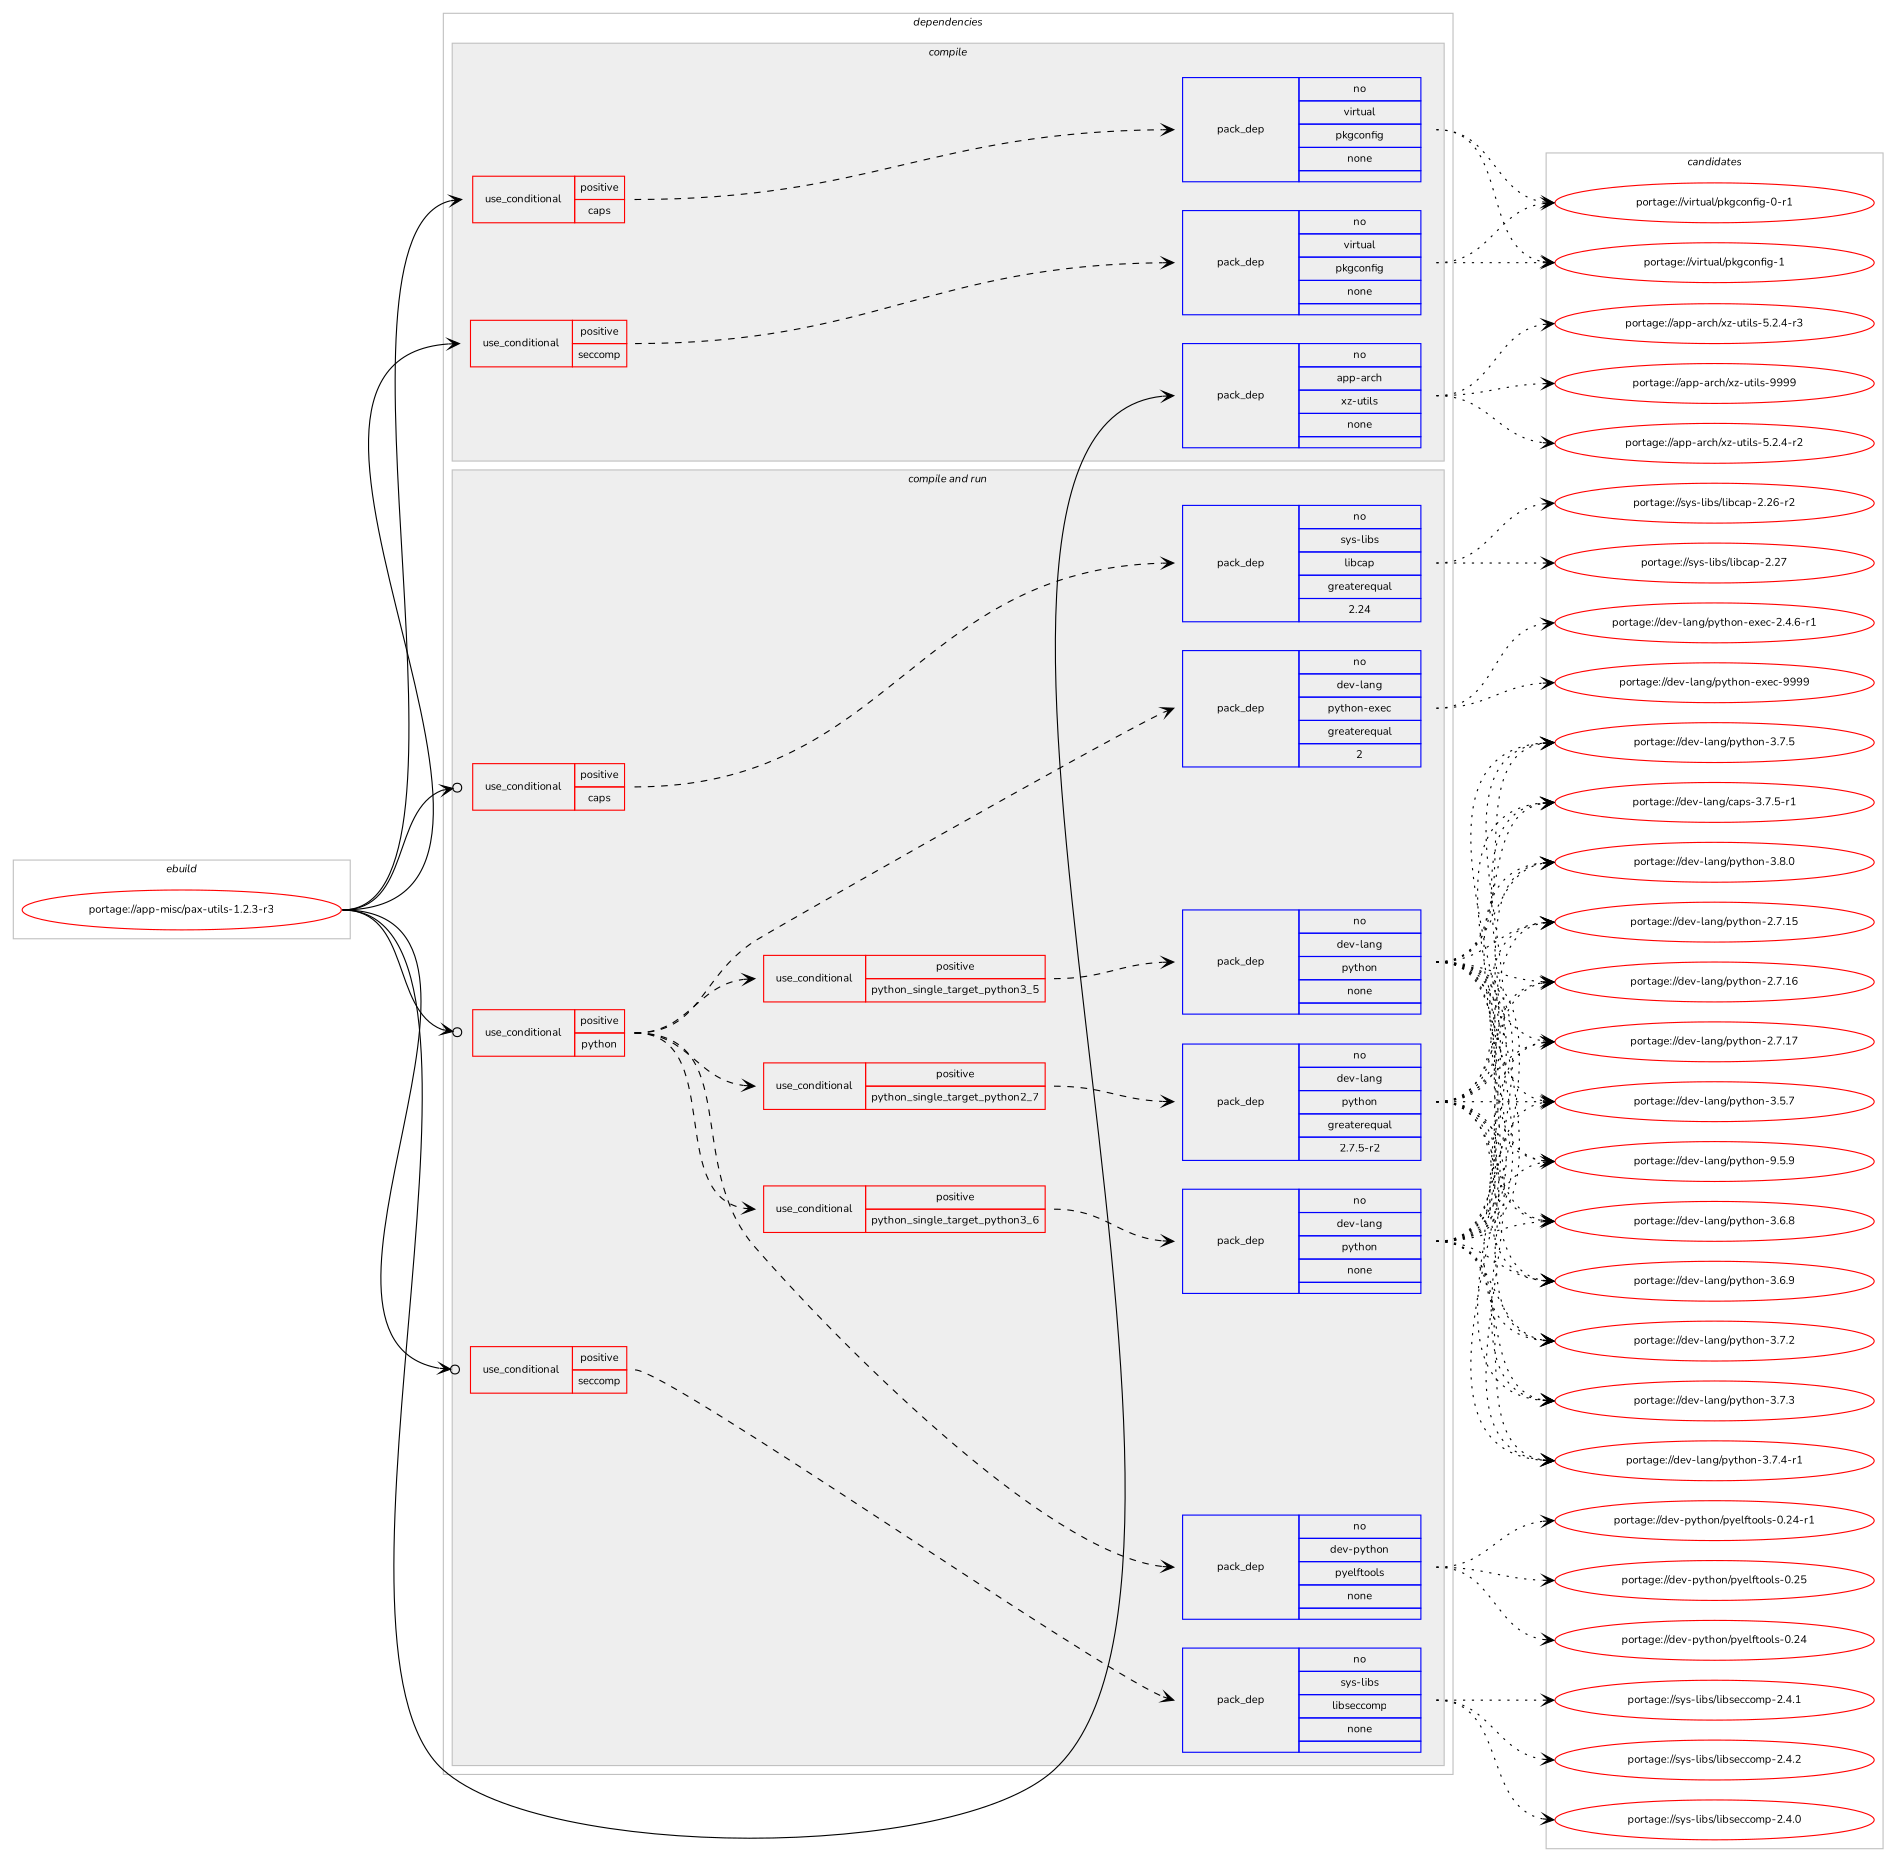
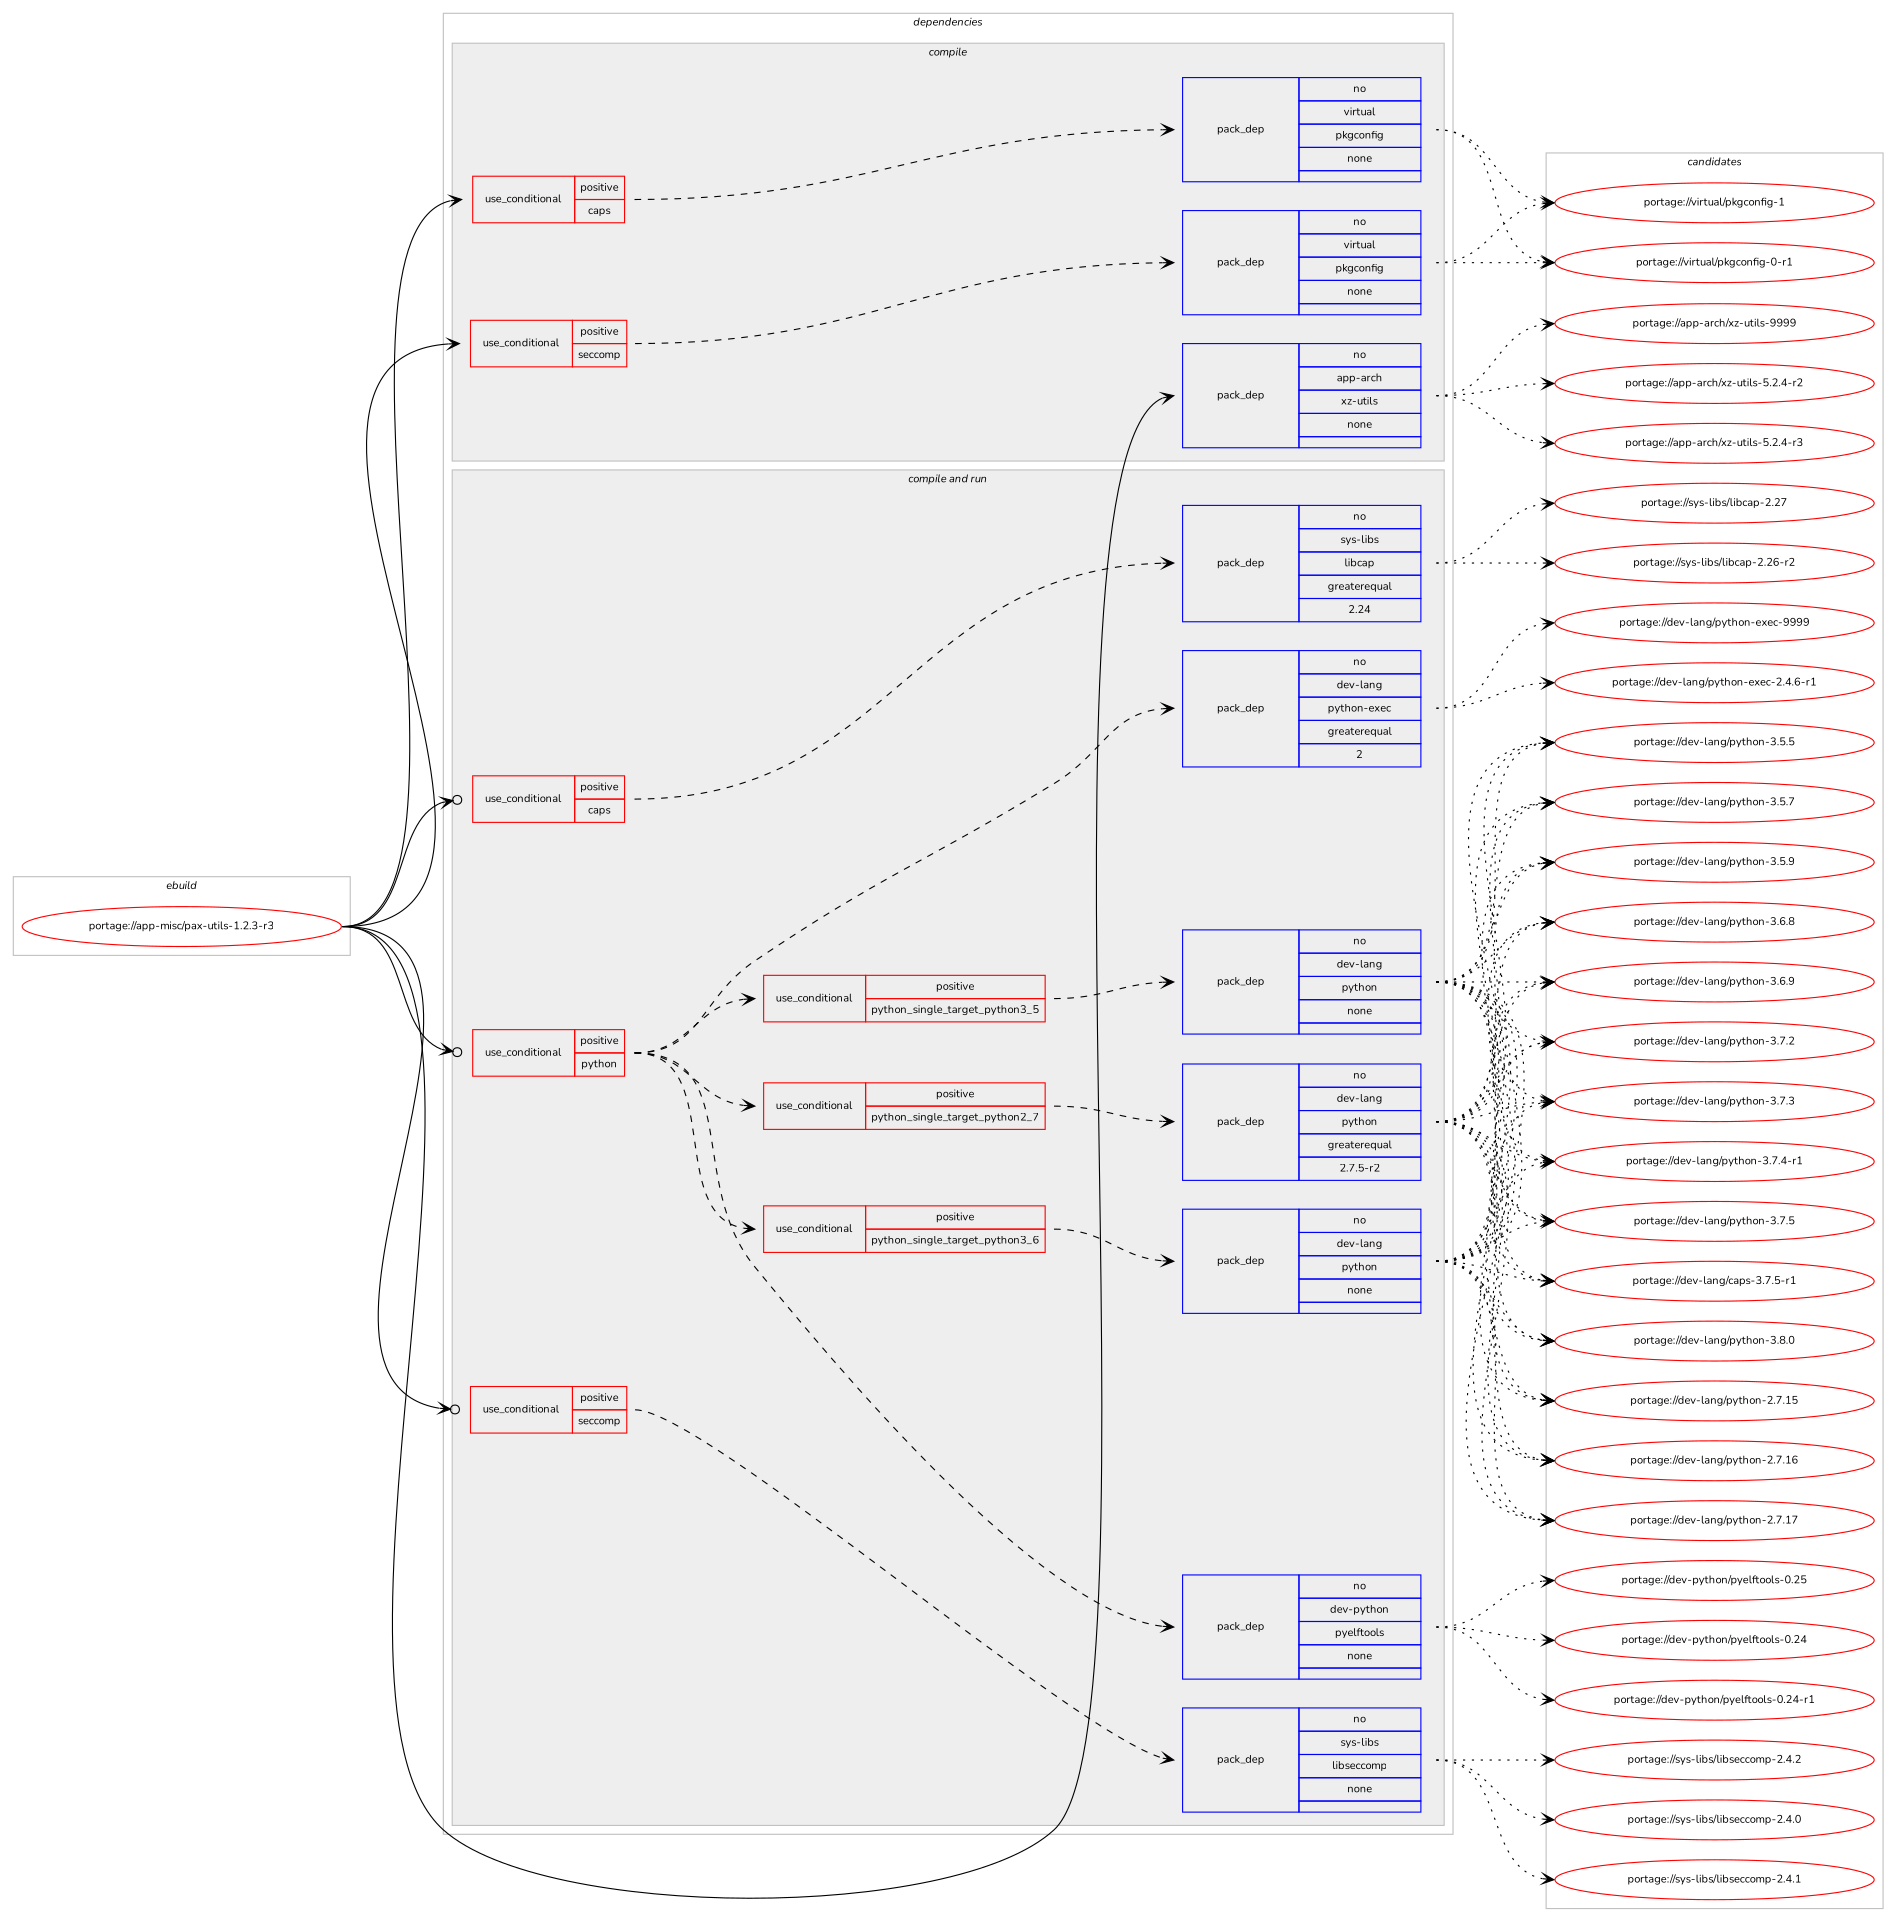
none -> (1715, 743)
(1715, 1162) -> (1715, 862)
